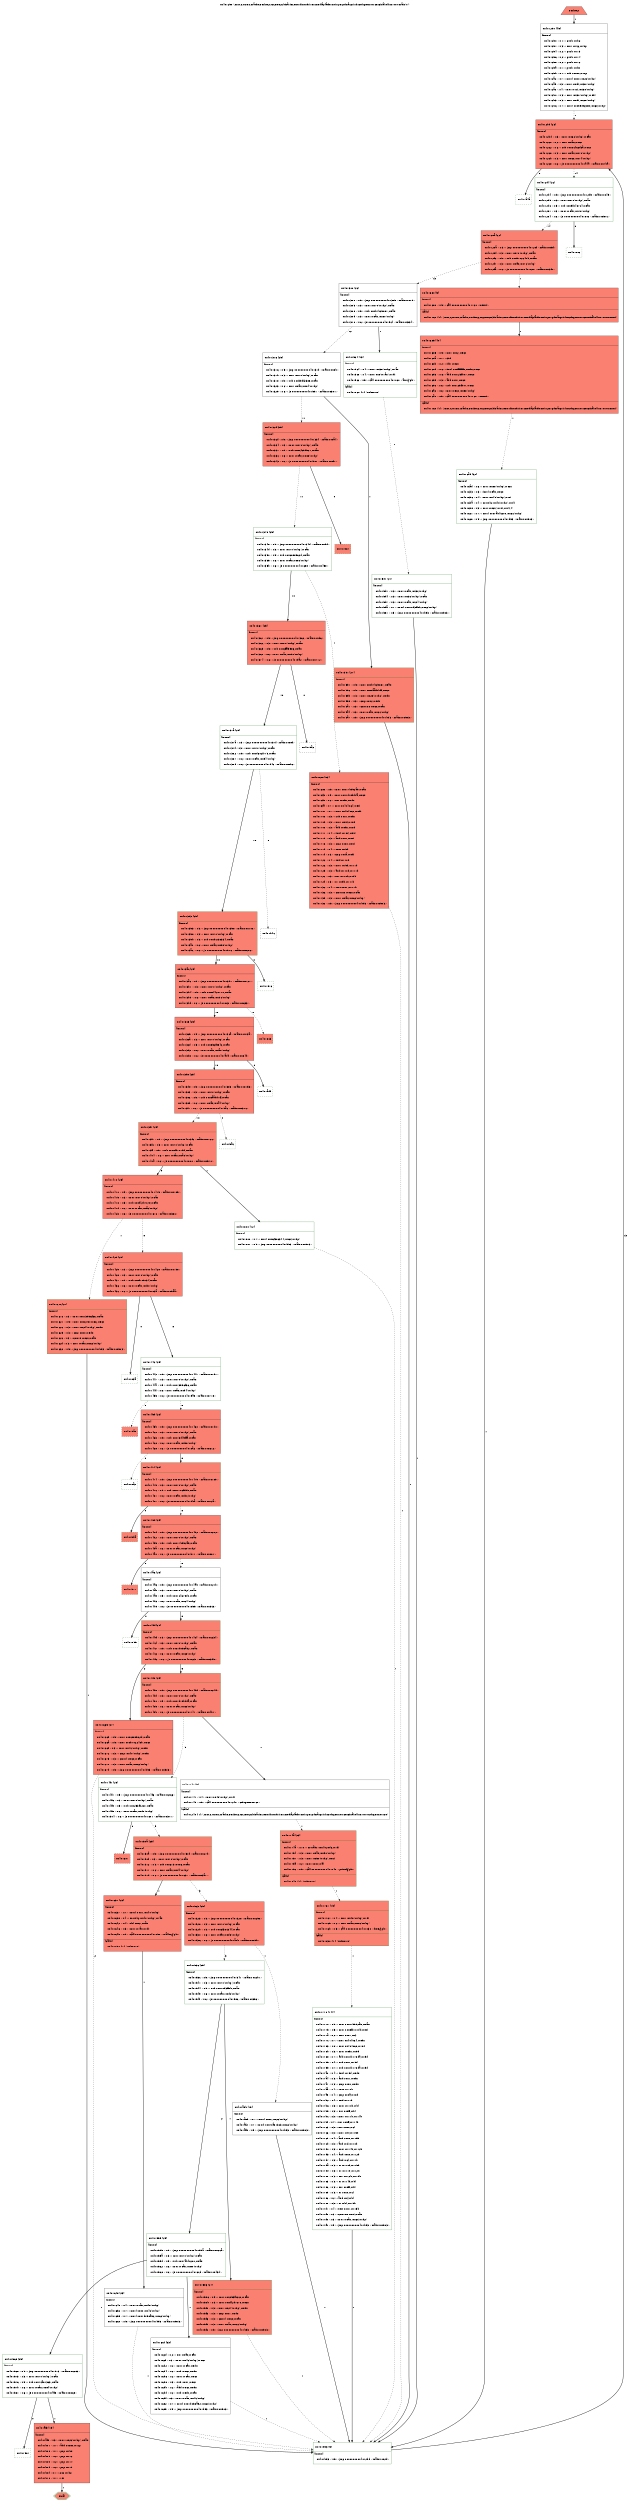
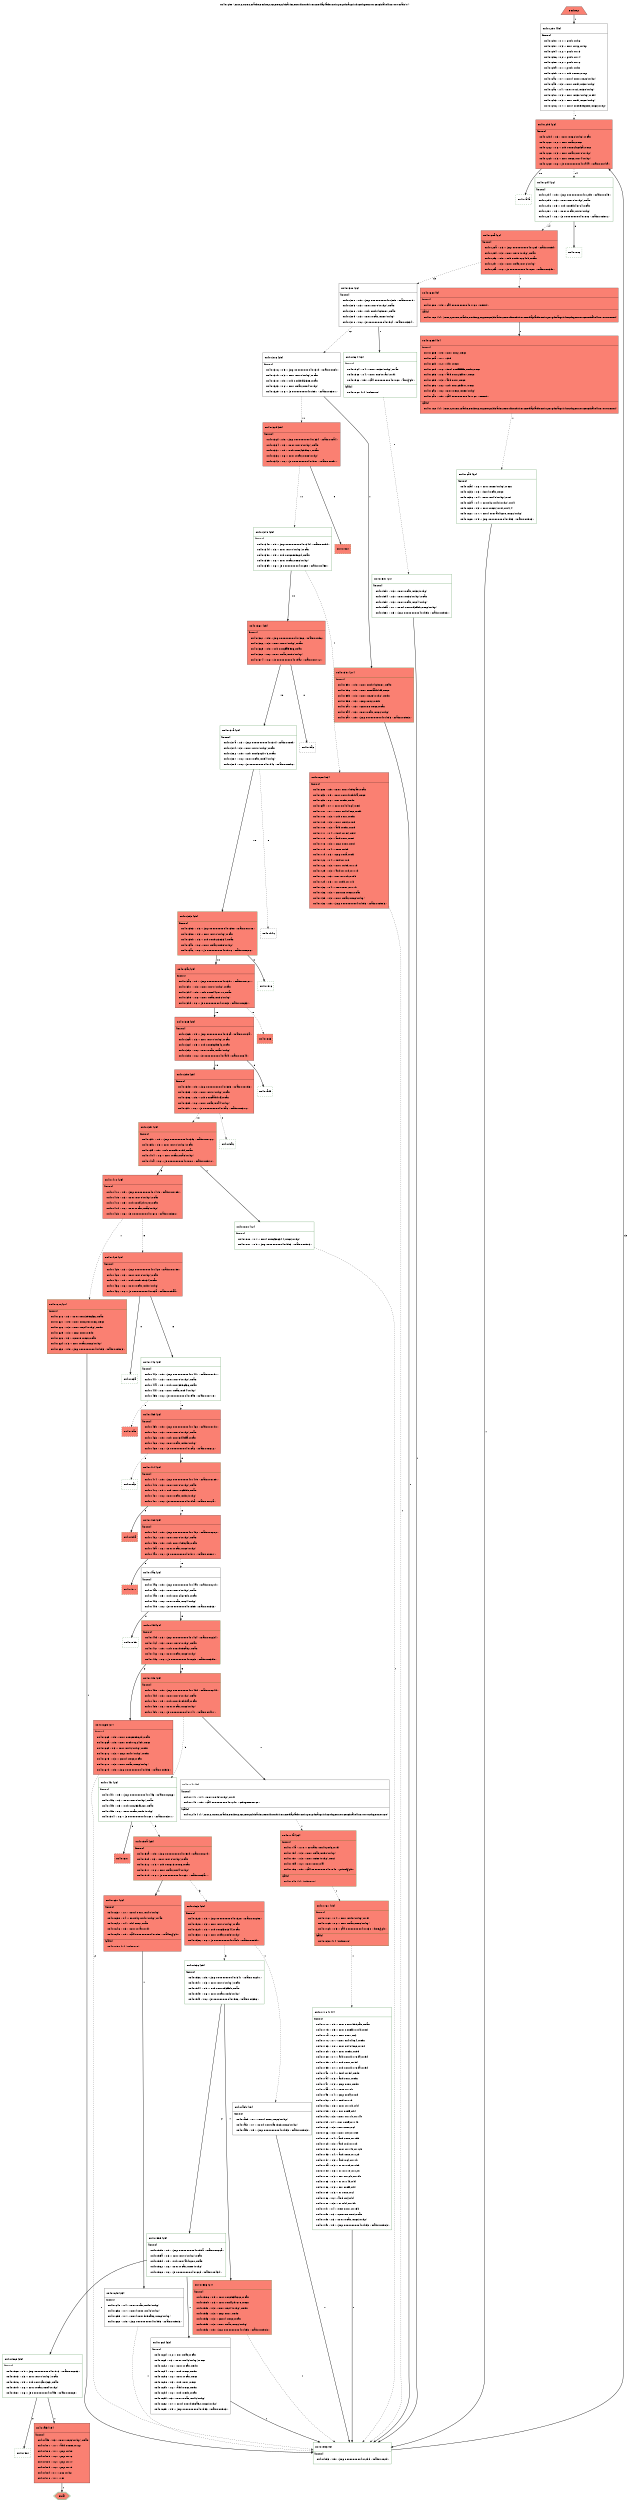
(539, 173) -> (540, 173)
(273, 2424) -> (273, 2424)
